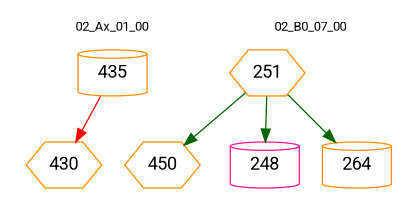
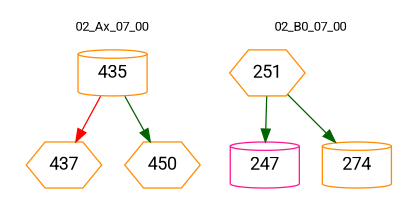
(113, 28) -> (113, 28)
(229, 107) -> (134, 113)
(64, 165) -> (64, 165)
(265, 165) -> (265, 165)
(357, 165) -> (357, 165)
